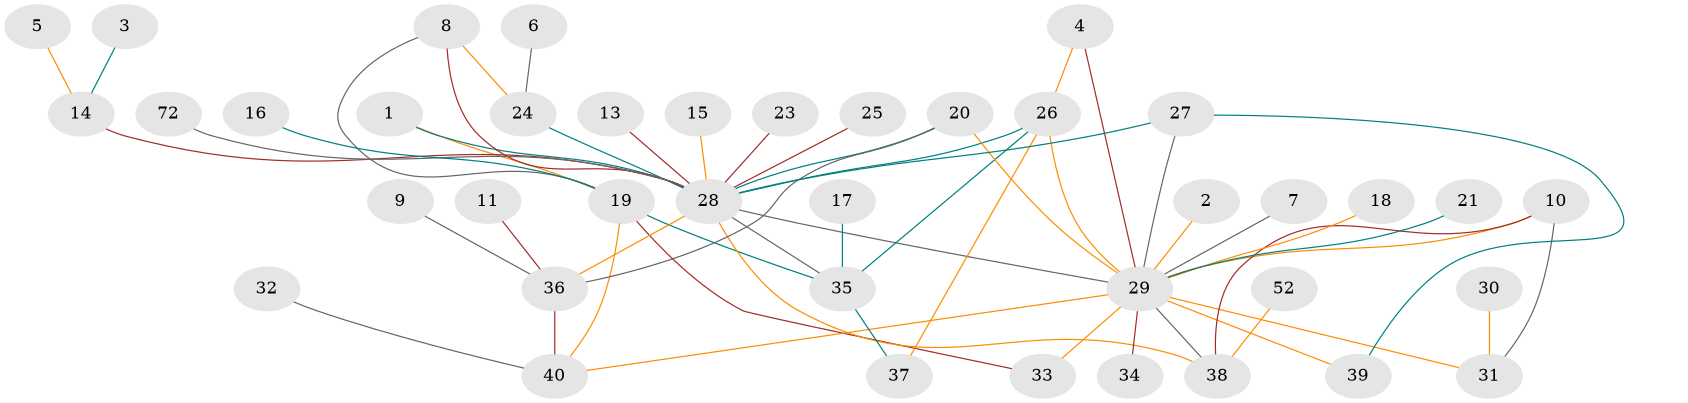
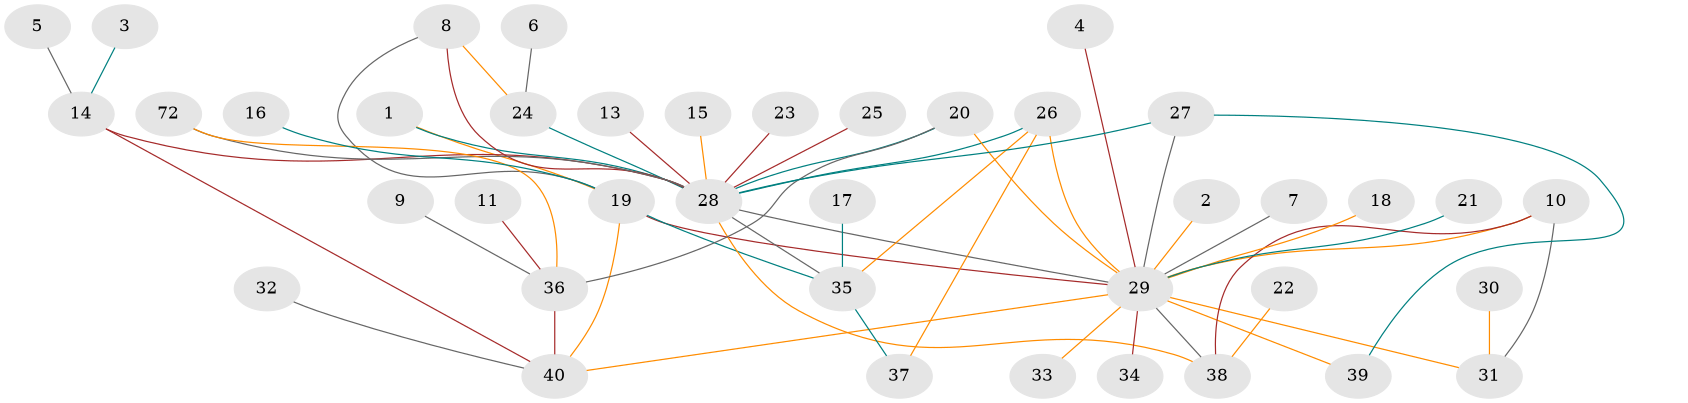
(60, 70) -> (60, 70)
(1064, 70) -> none
(945, 202) -> (945, 202)
none -> (318, 245)
(632, 245) -> (312, 145)
(1284, 289) -> (1284, 289)
(809, 326) -> (864, 257)
